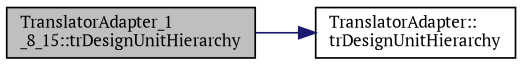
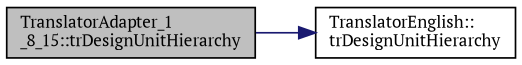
(416, 33) -> (416, 33)
